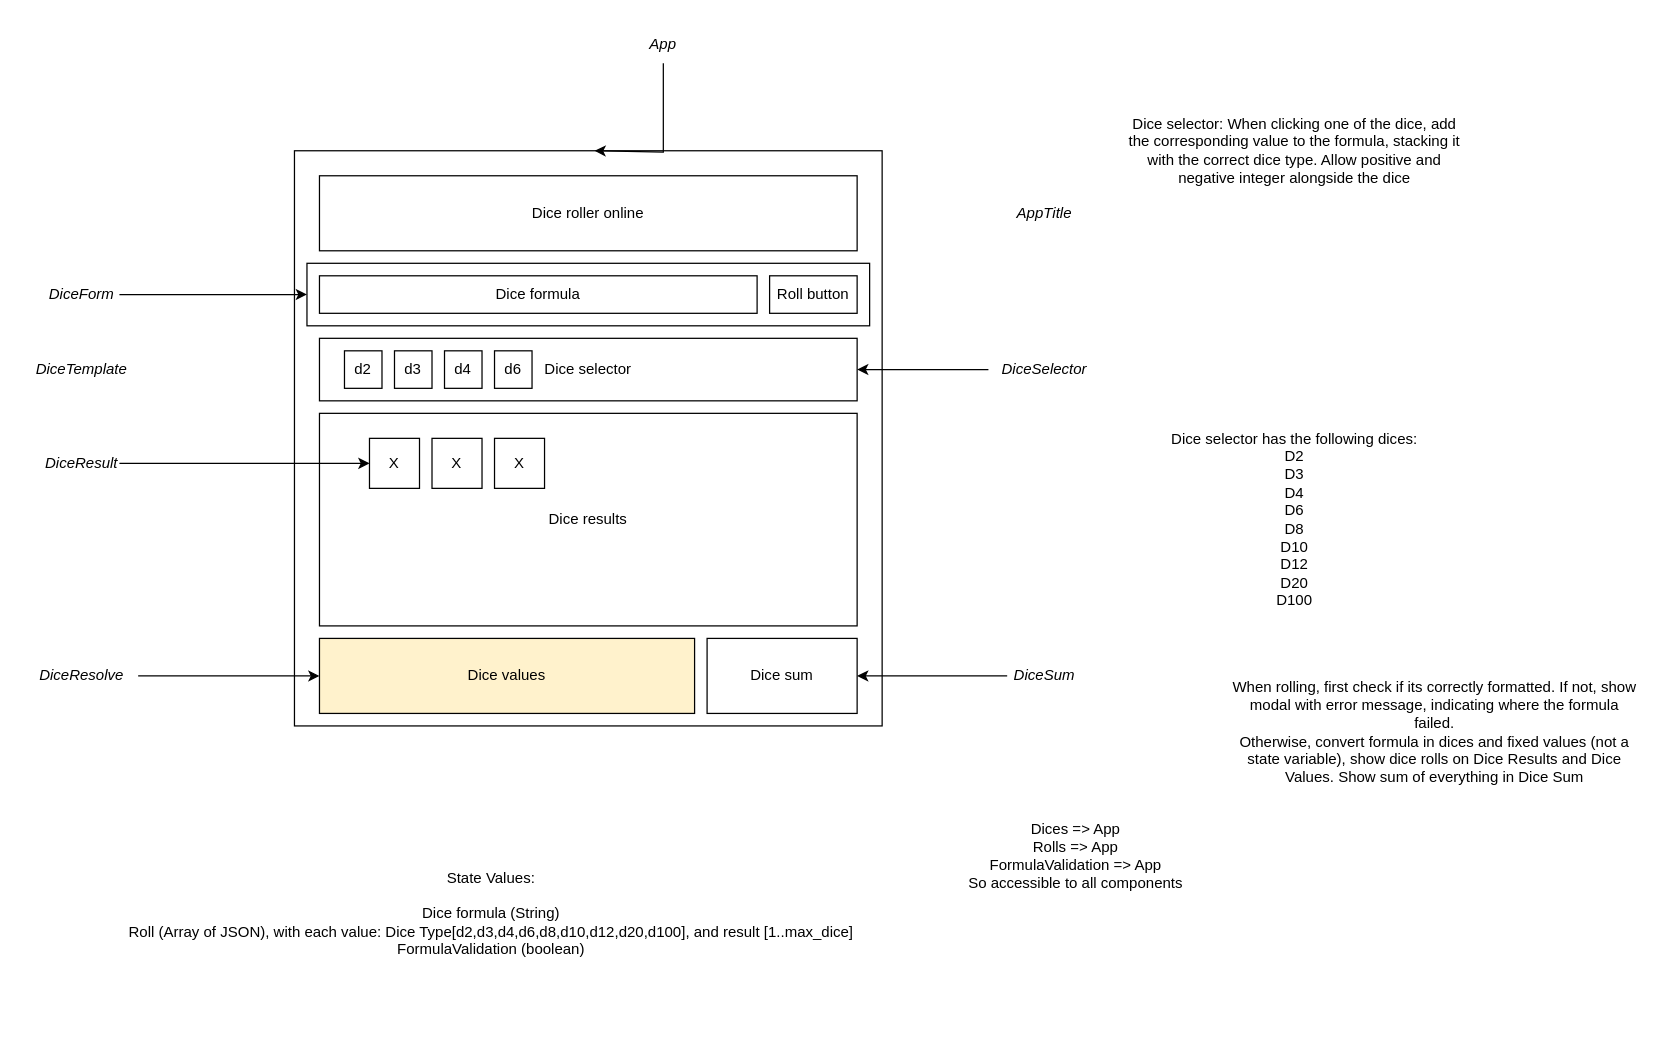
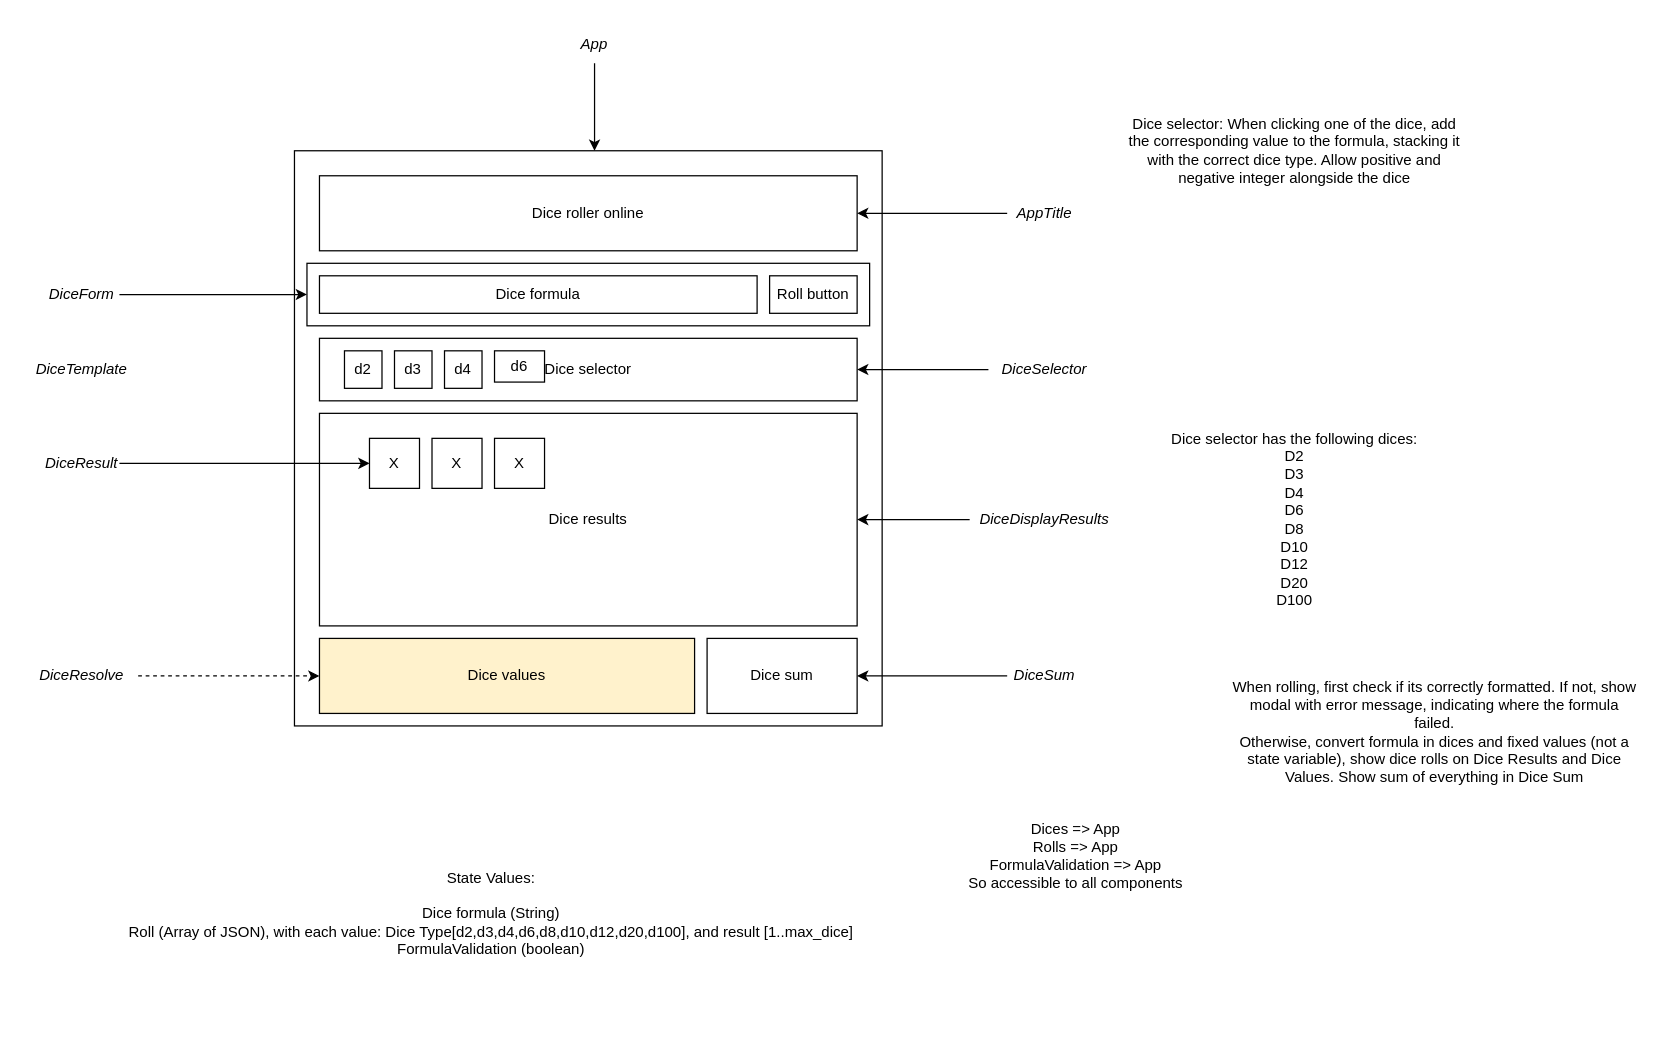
(663, 44) -> (594, 44)
none -> (936, 213)
(513, 369) -> (519, 366)
none -> (917, 519)
none -> (1044, 519)
(225, 676) -> (225, 676)
